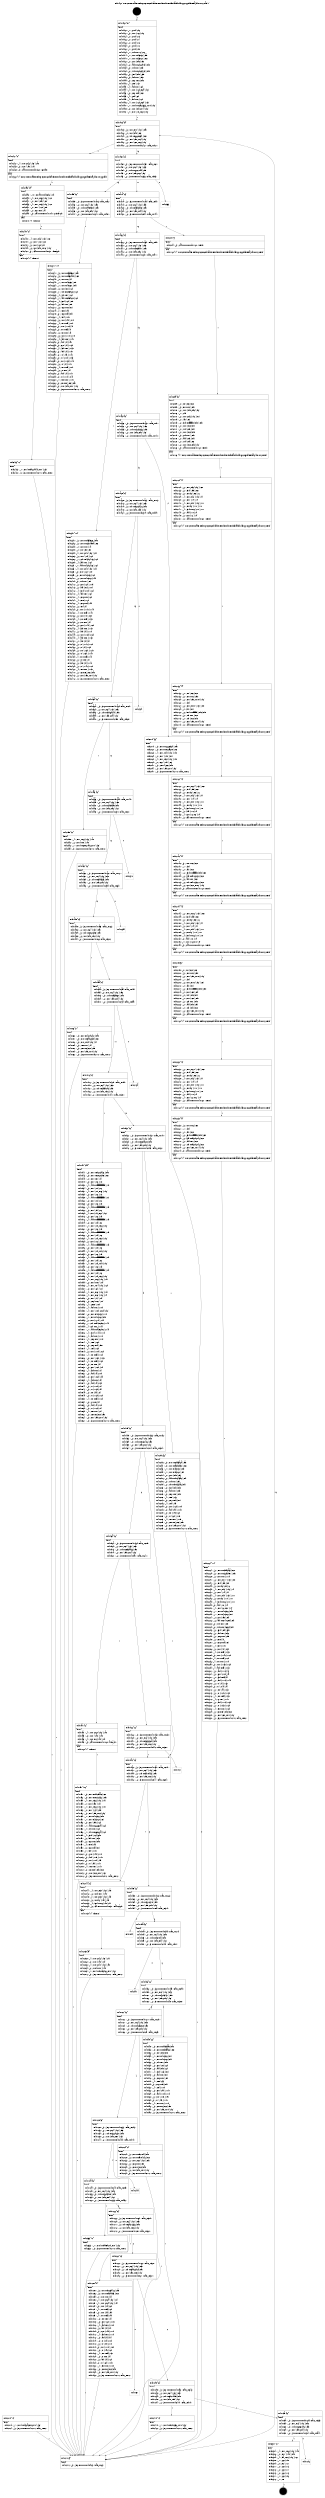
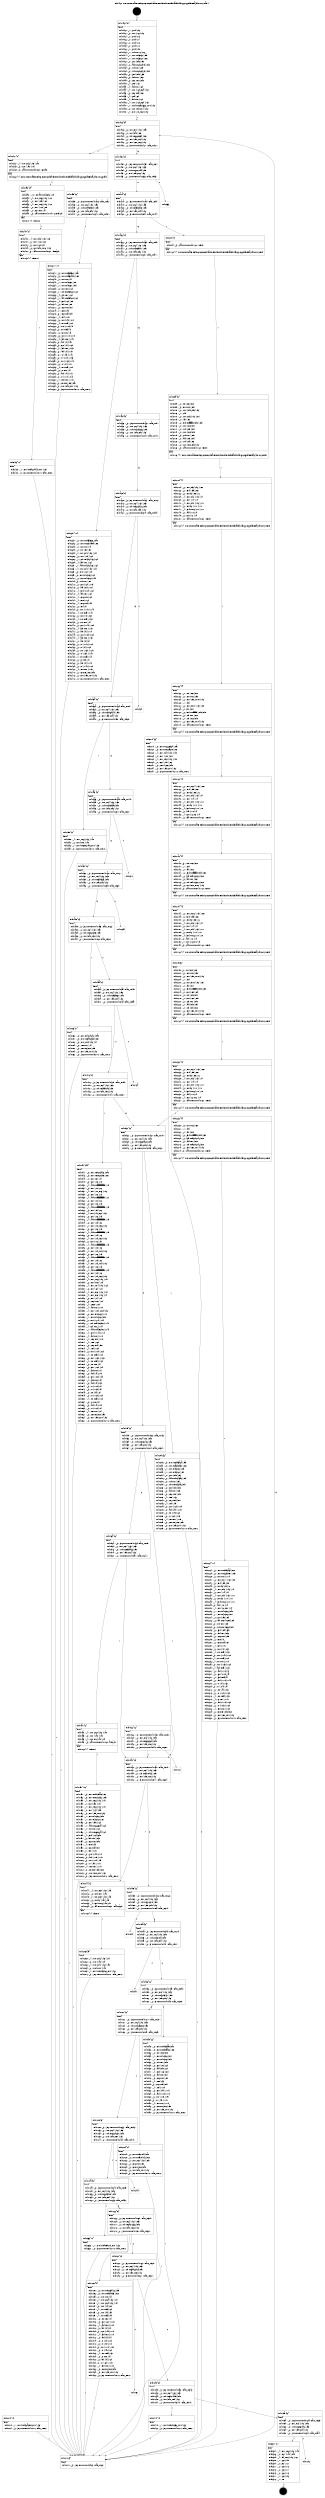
(113, 185) -> none
(169, 585) -> none
(222, 1113) -> (168, 1118)
(138, 1642) -> (123, 1658)
